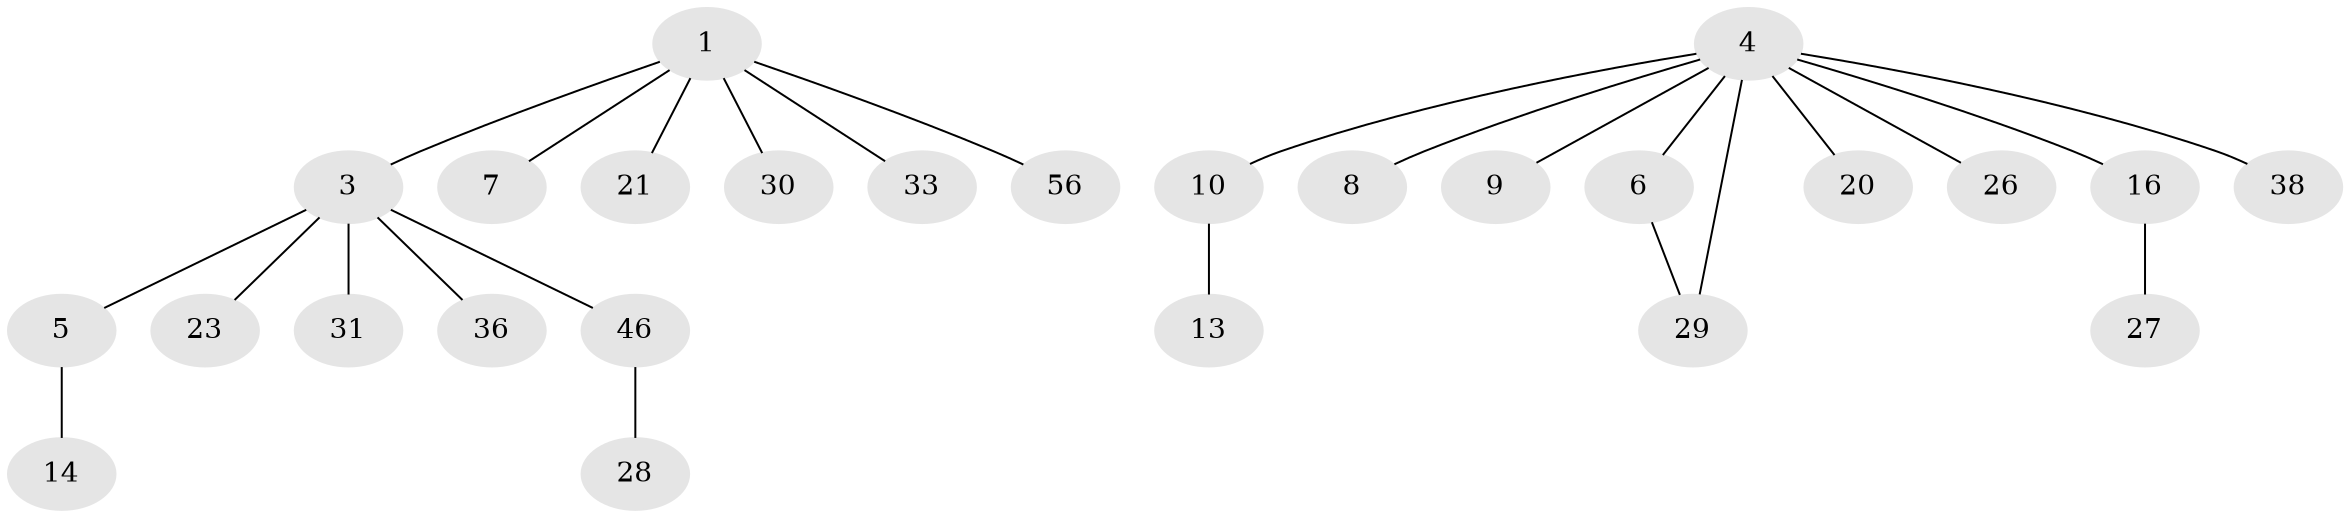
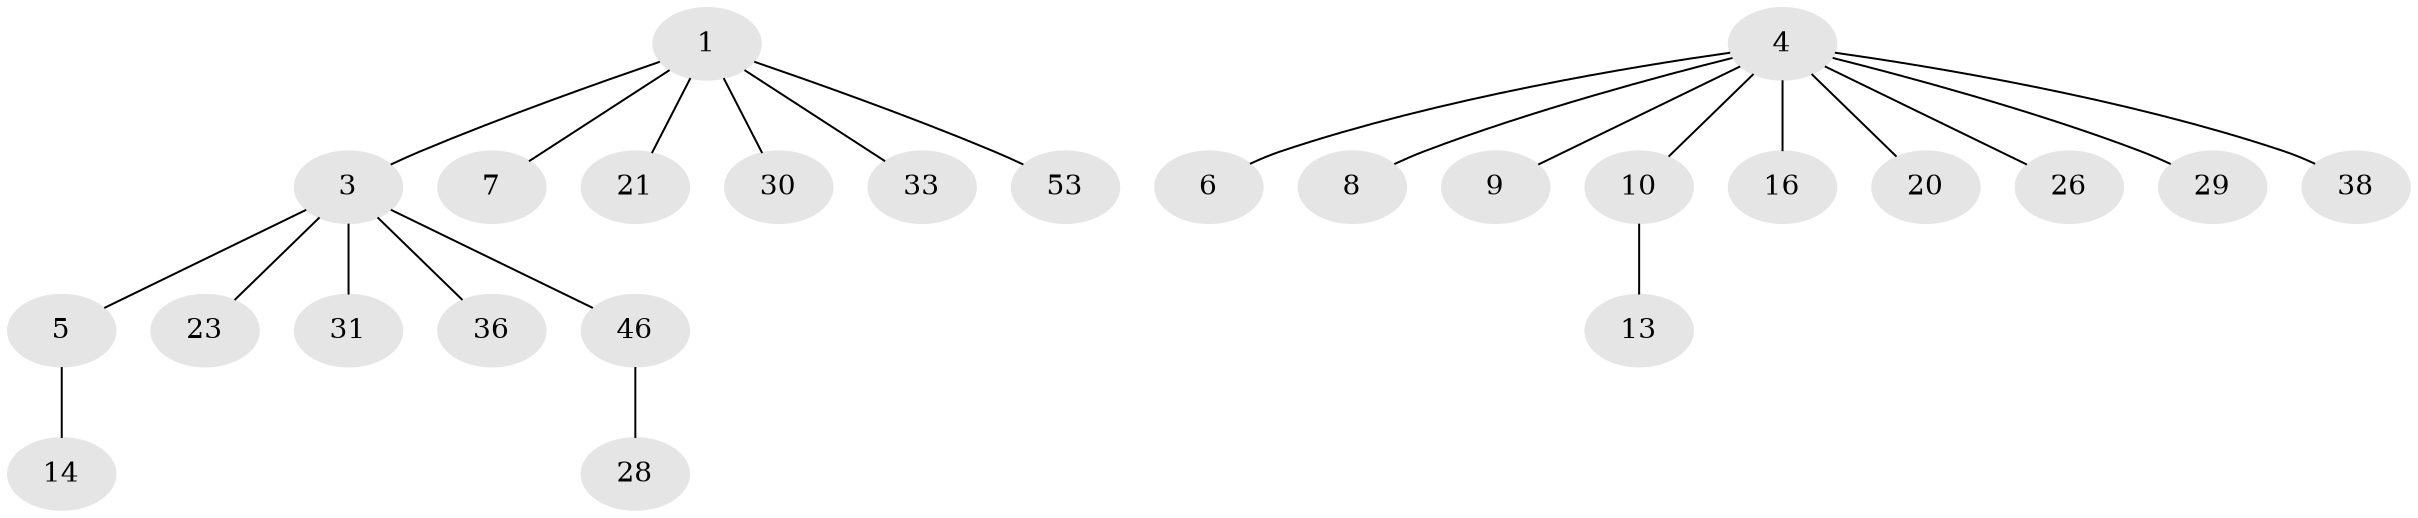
(1066, 187) -> (1066, 187)
(1666, 259) -> none
(2145, 331) -> none
